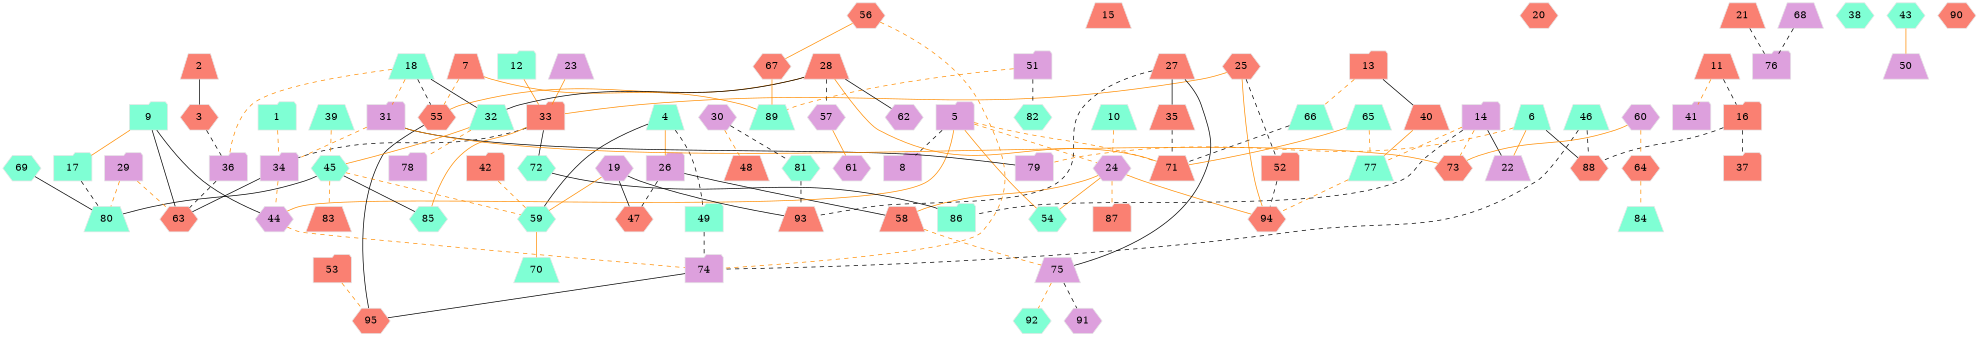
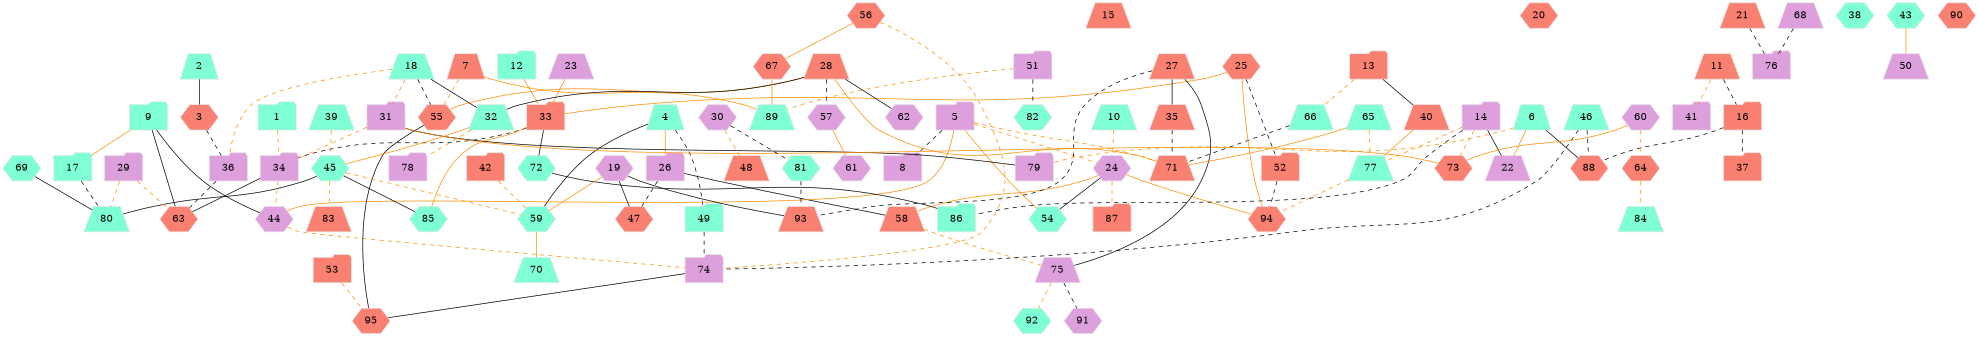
(199, 66) -> (199, 66)
(1080, 194) -> (1080, 194)
